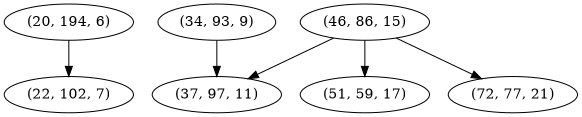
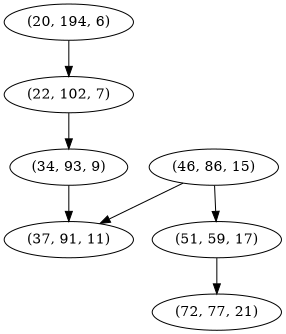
(434, 56) -> (217, 271)
(217, 95) -> (69, 240)
none -> (69, 126)
